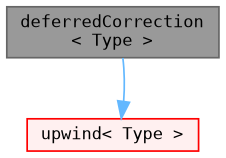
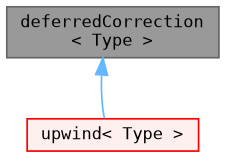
(124, 80) -> (102, 97)
